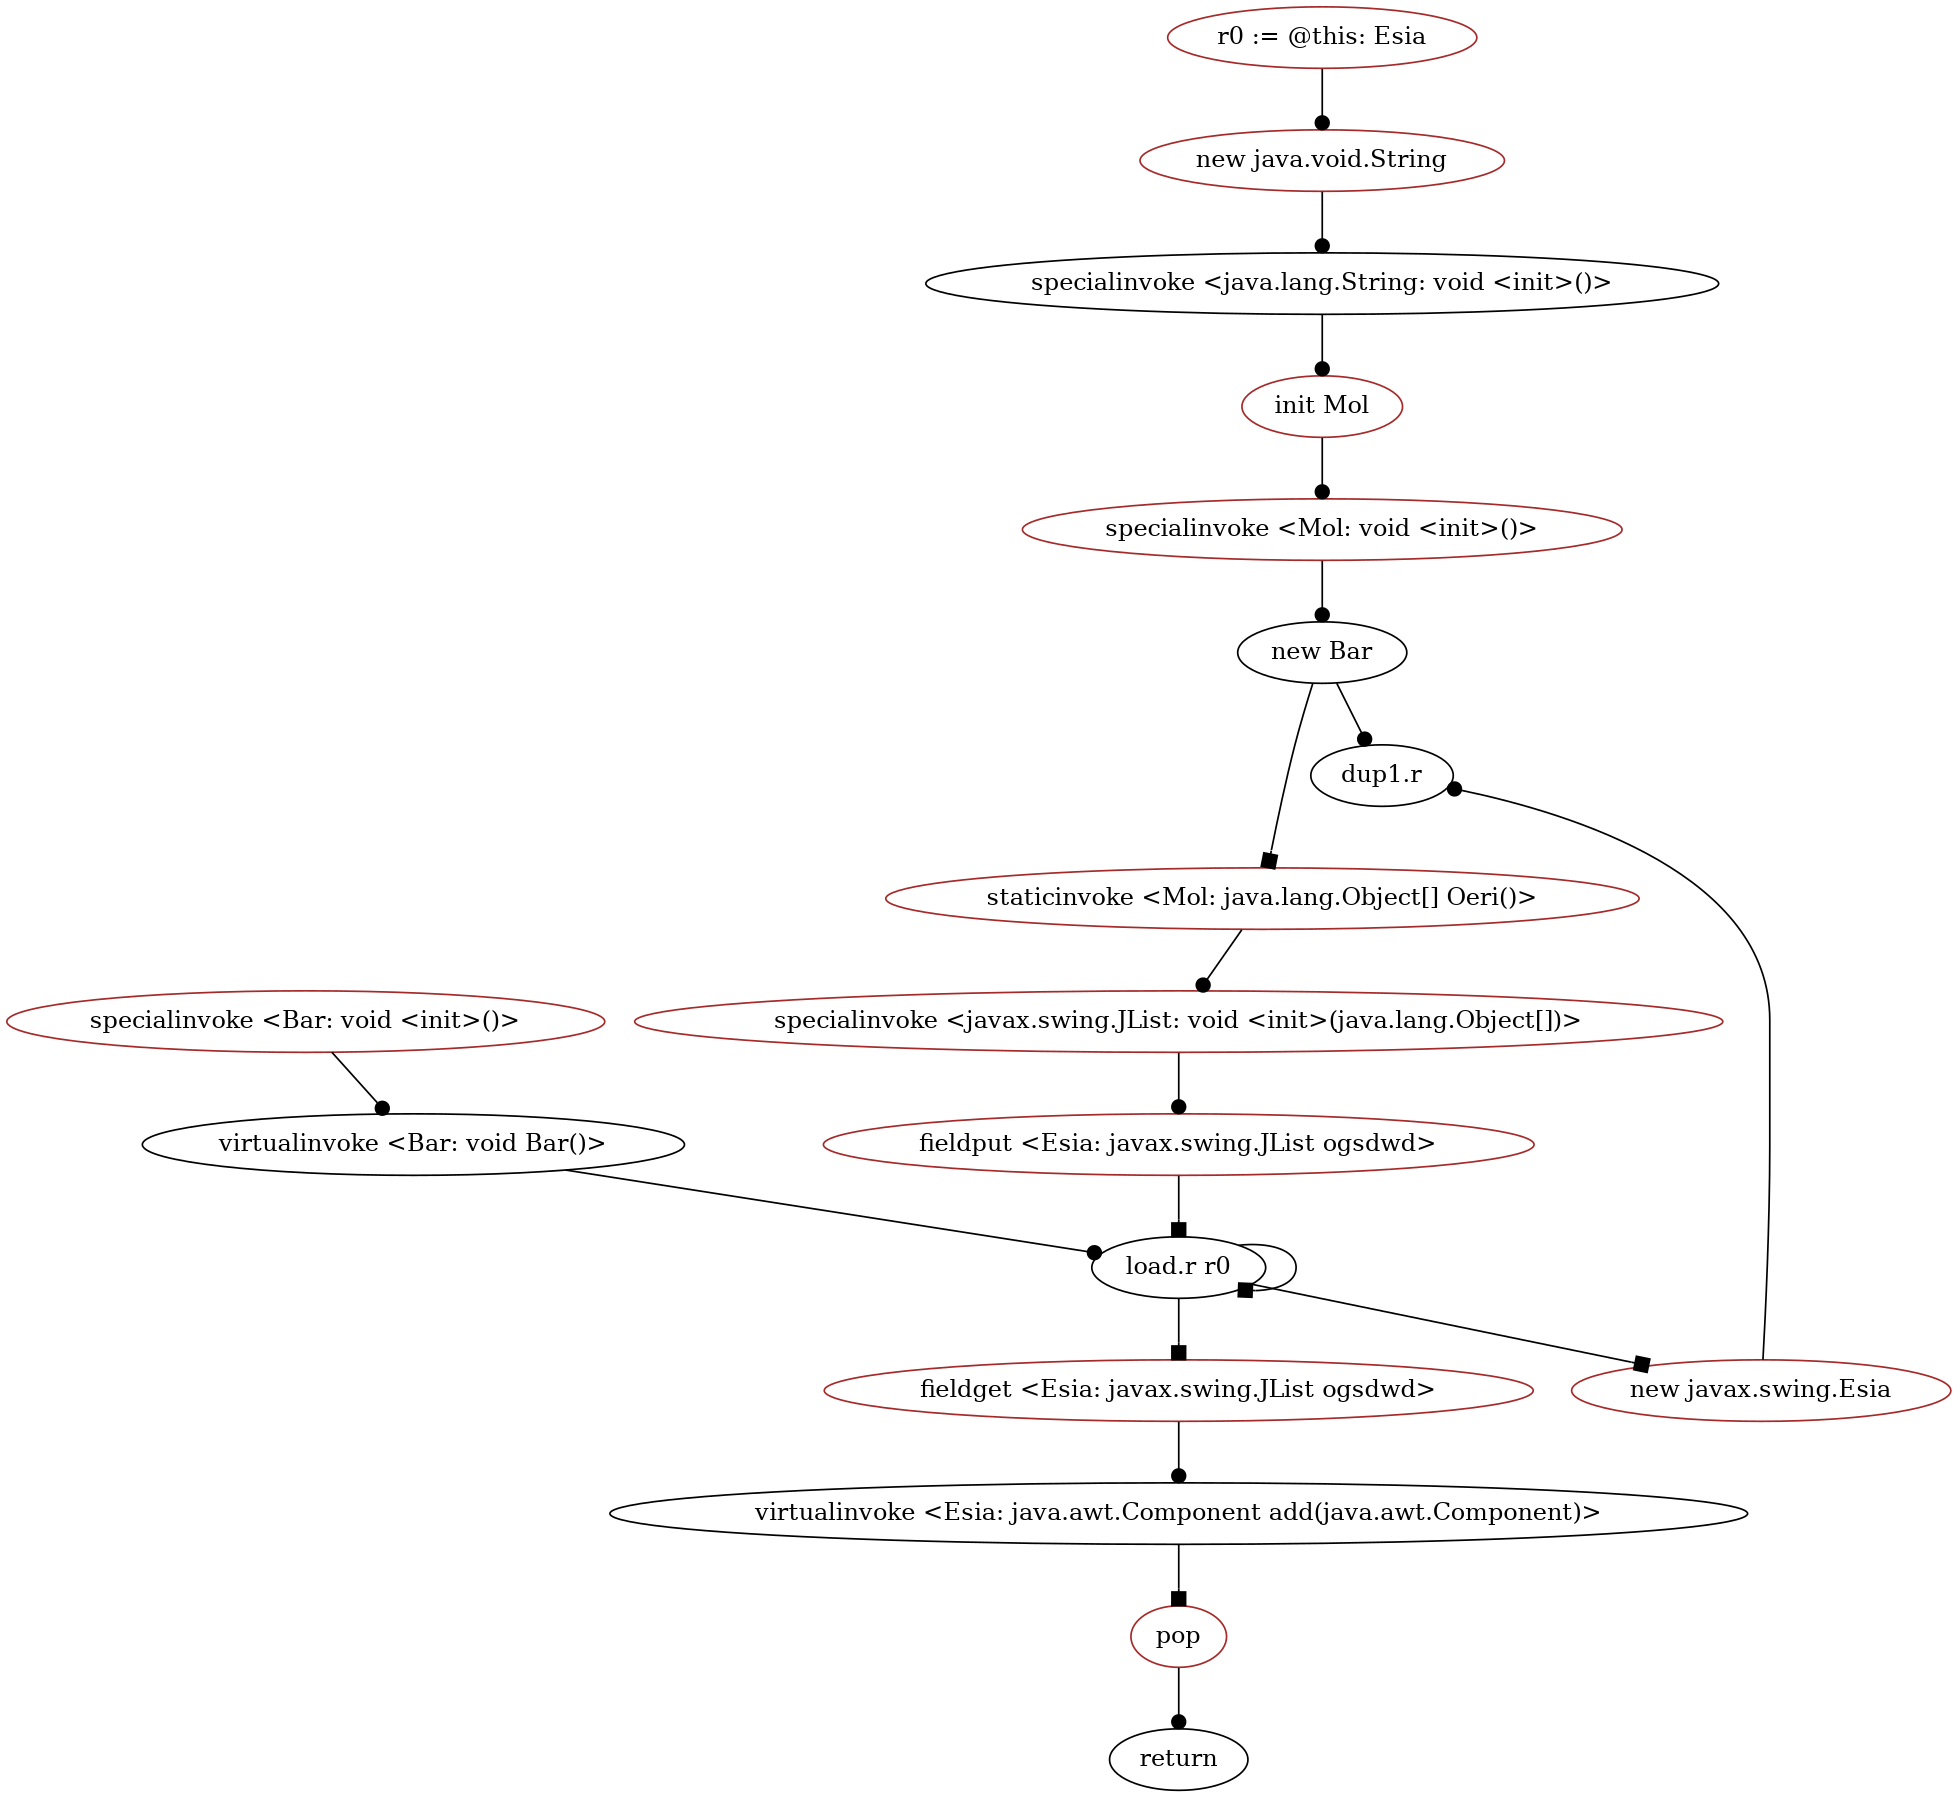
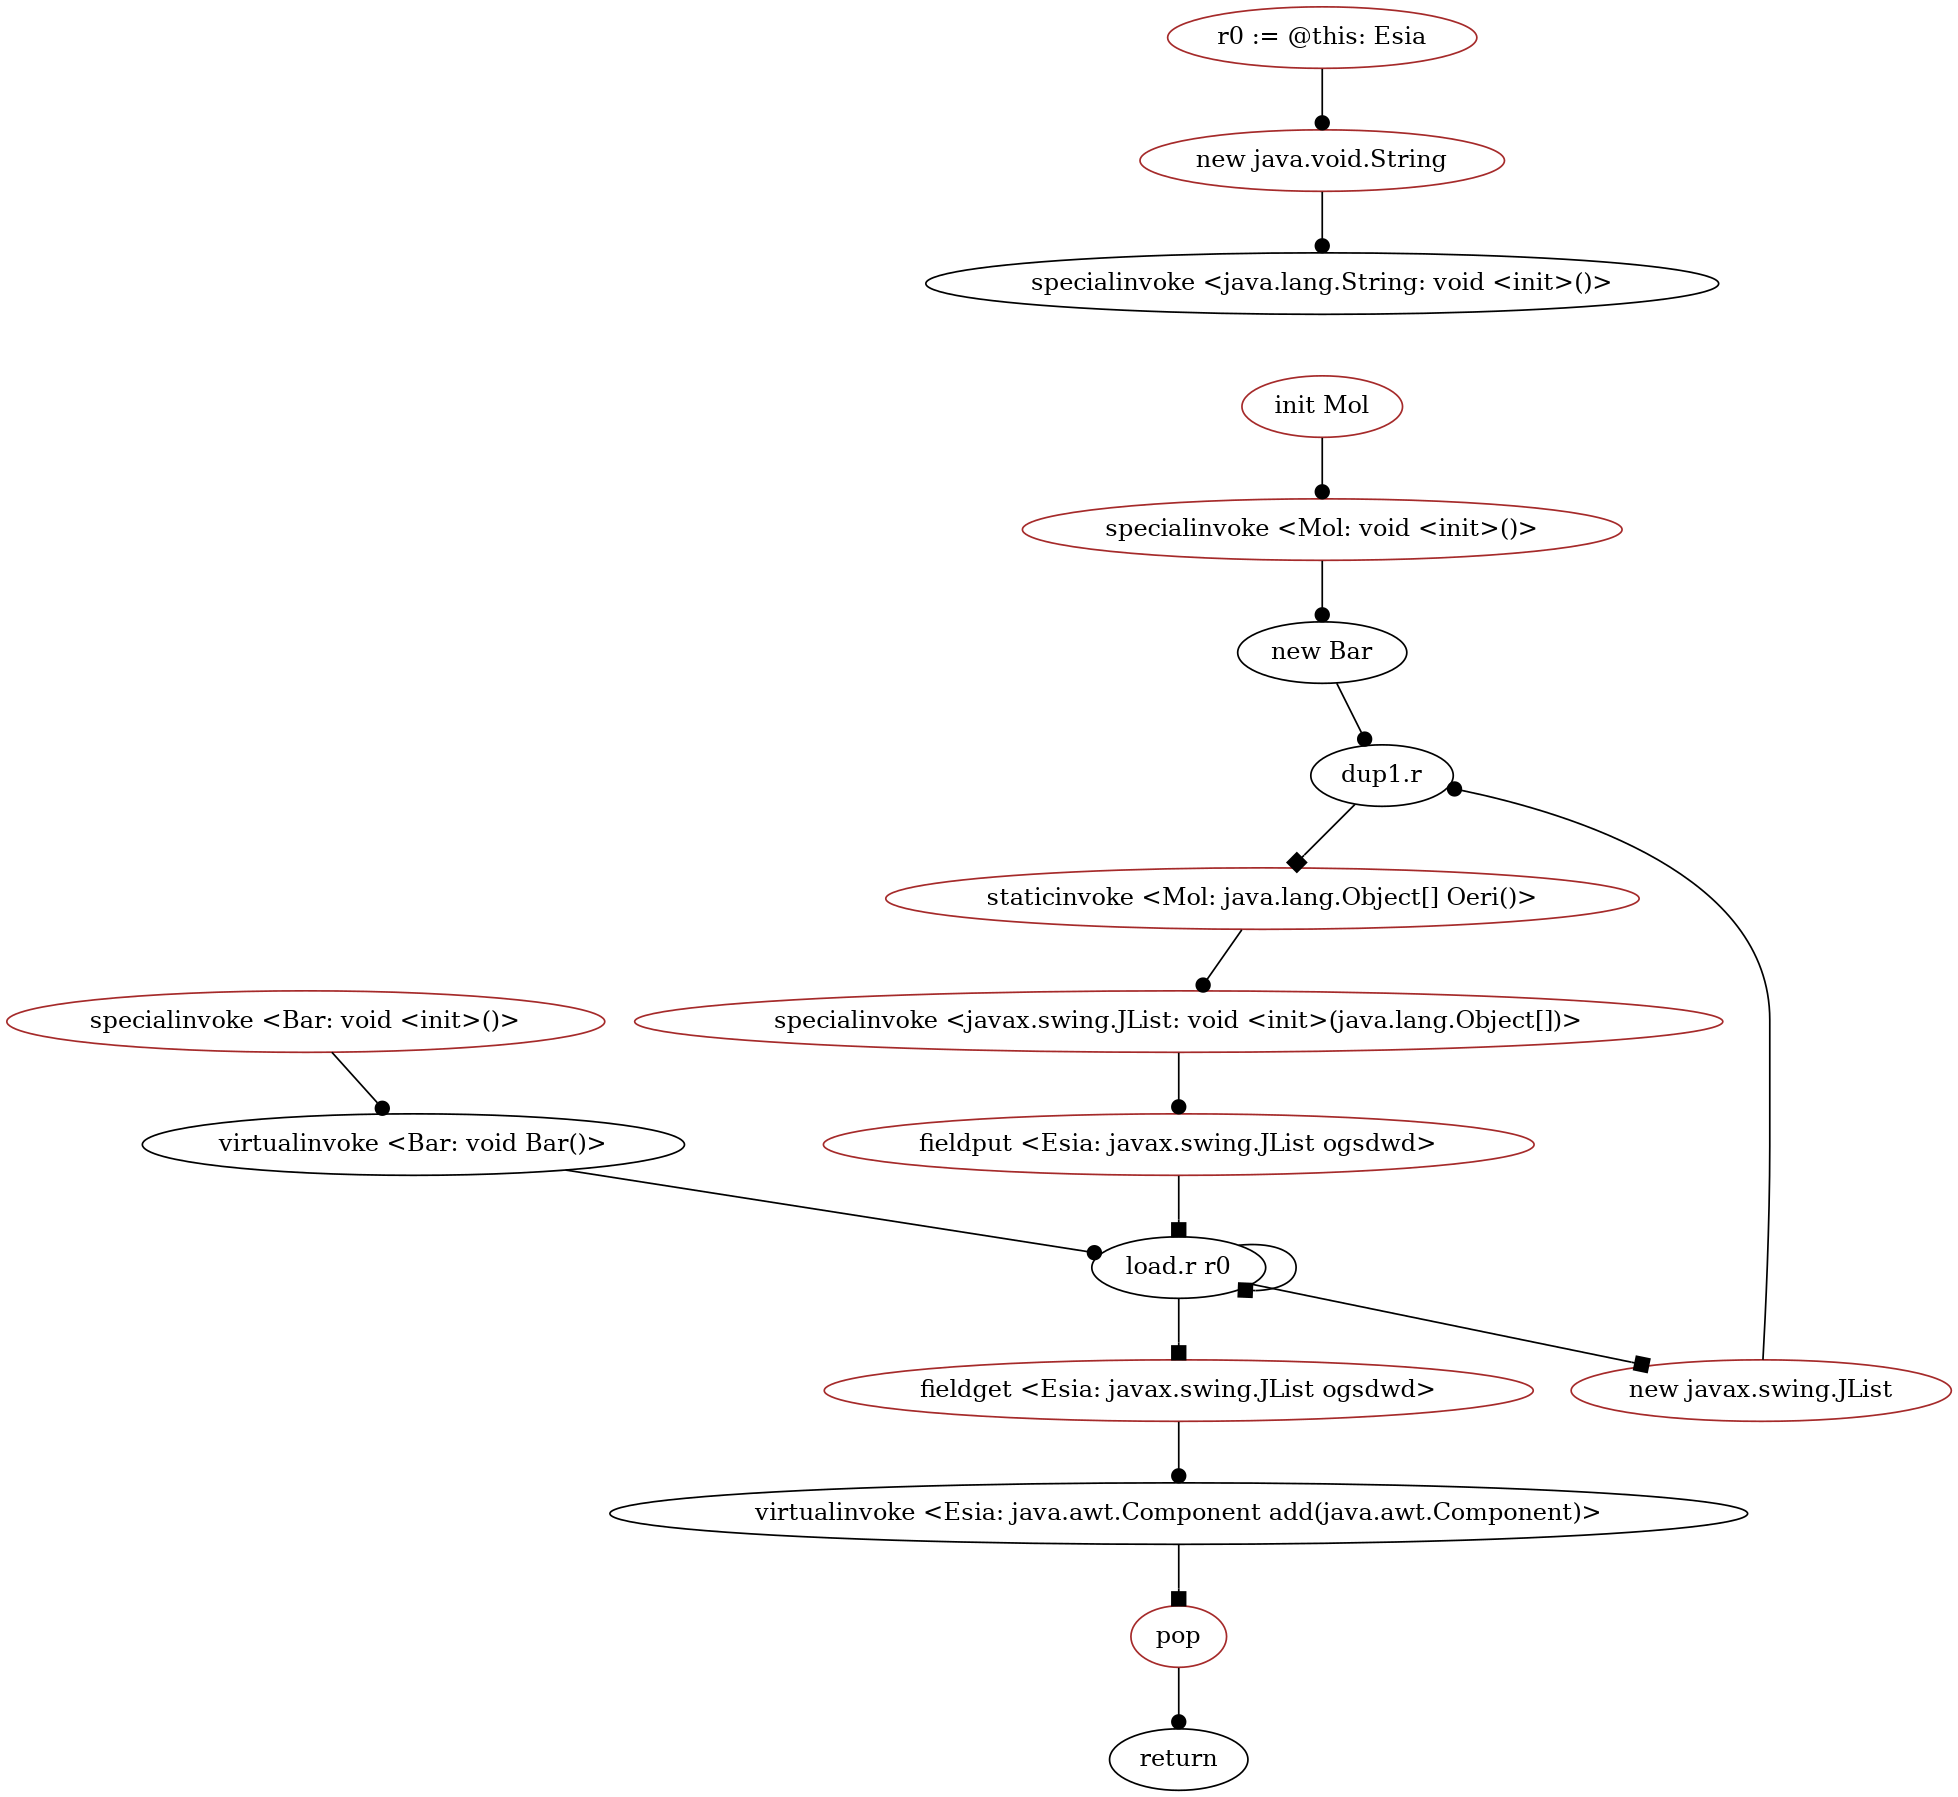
(1322, 338) -> none
(1290, 766) -> (1330, 830)
(1761, 1391) -> (1761, 1391)
